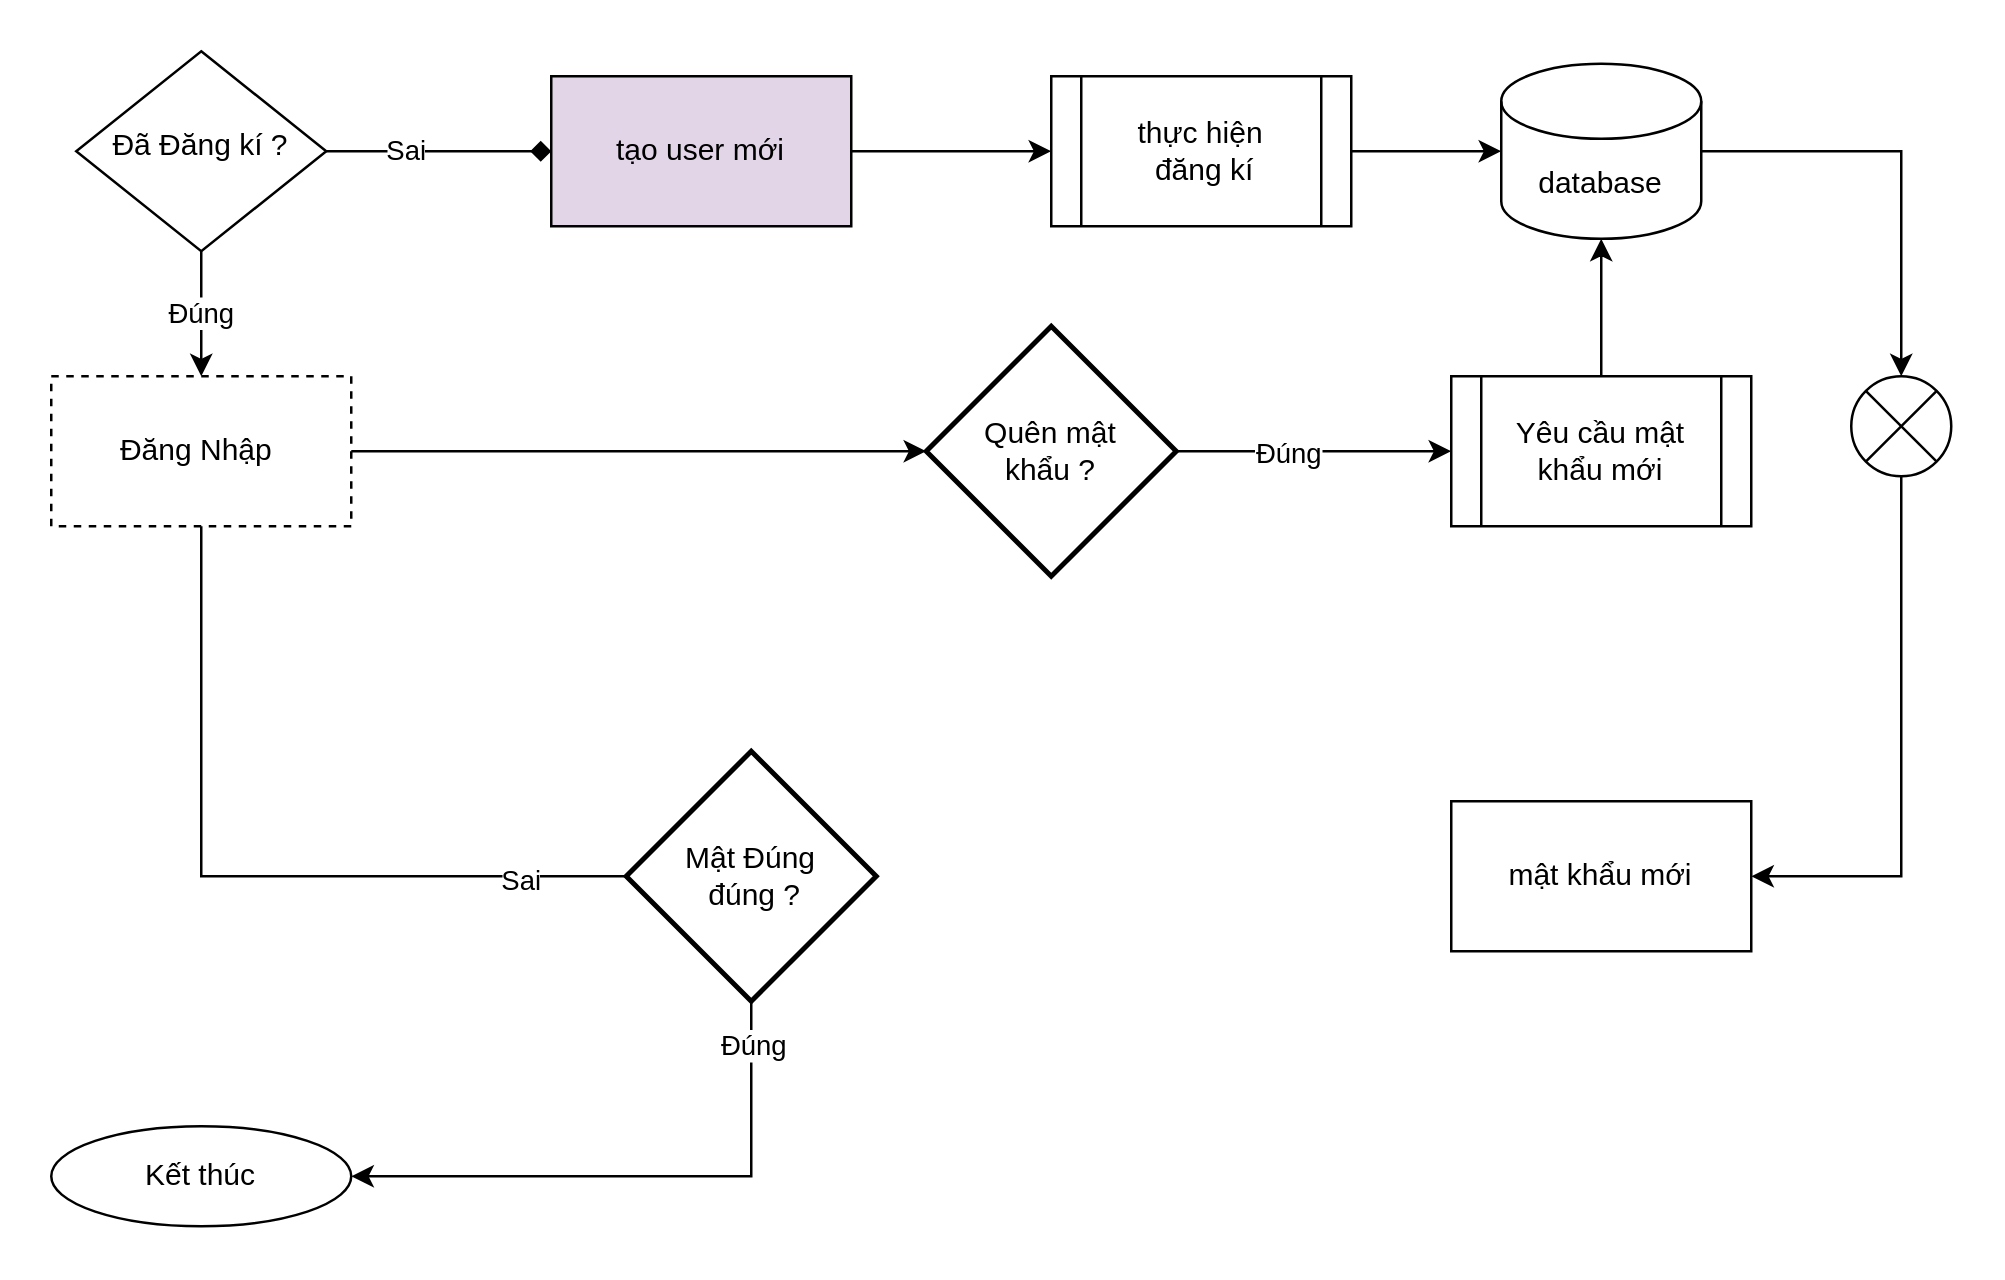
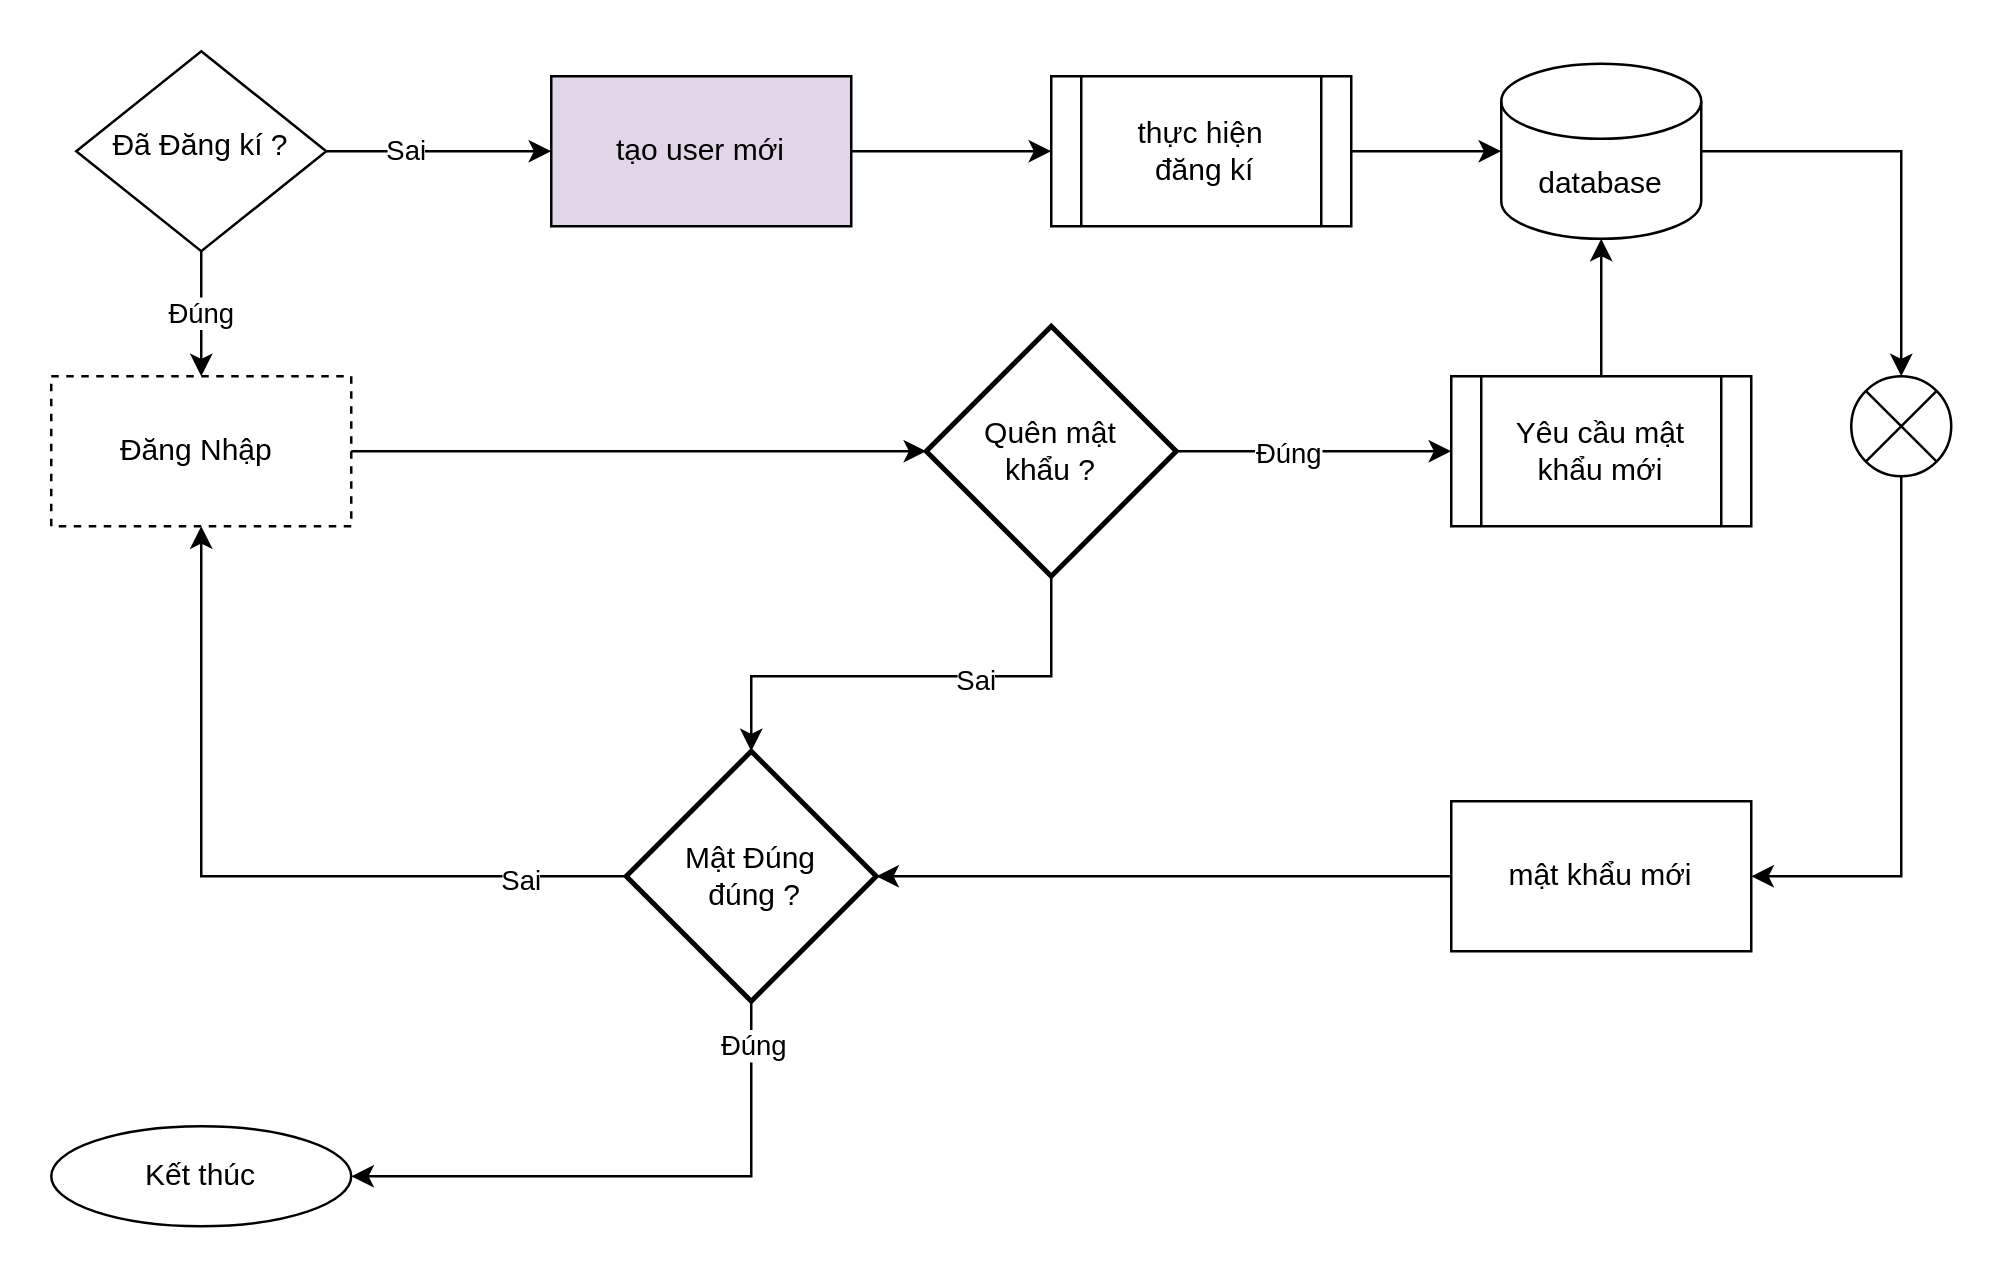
(531, 151) -> (532, 151)
(201, 537) -> (201, 544)
none -> (921, 676)
none -> (1172, 876)
